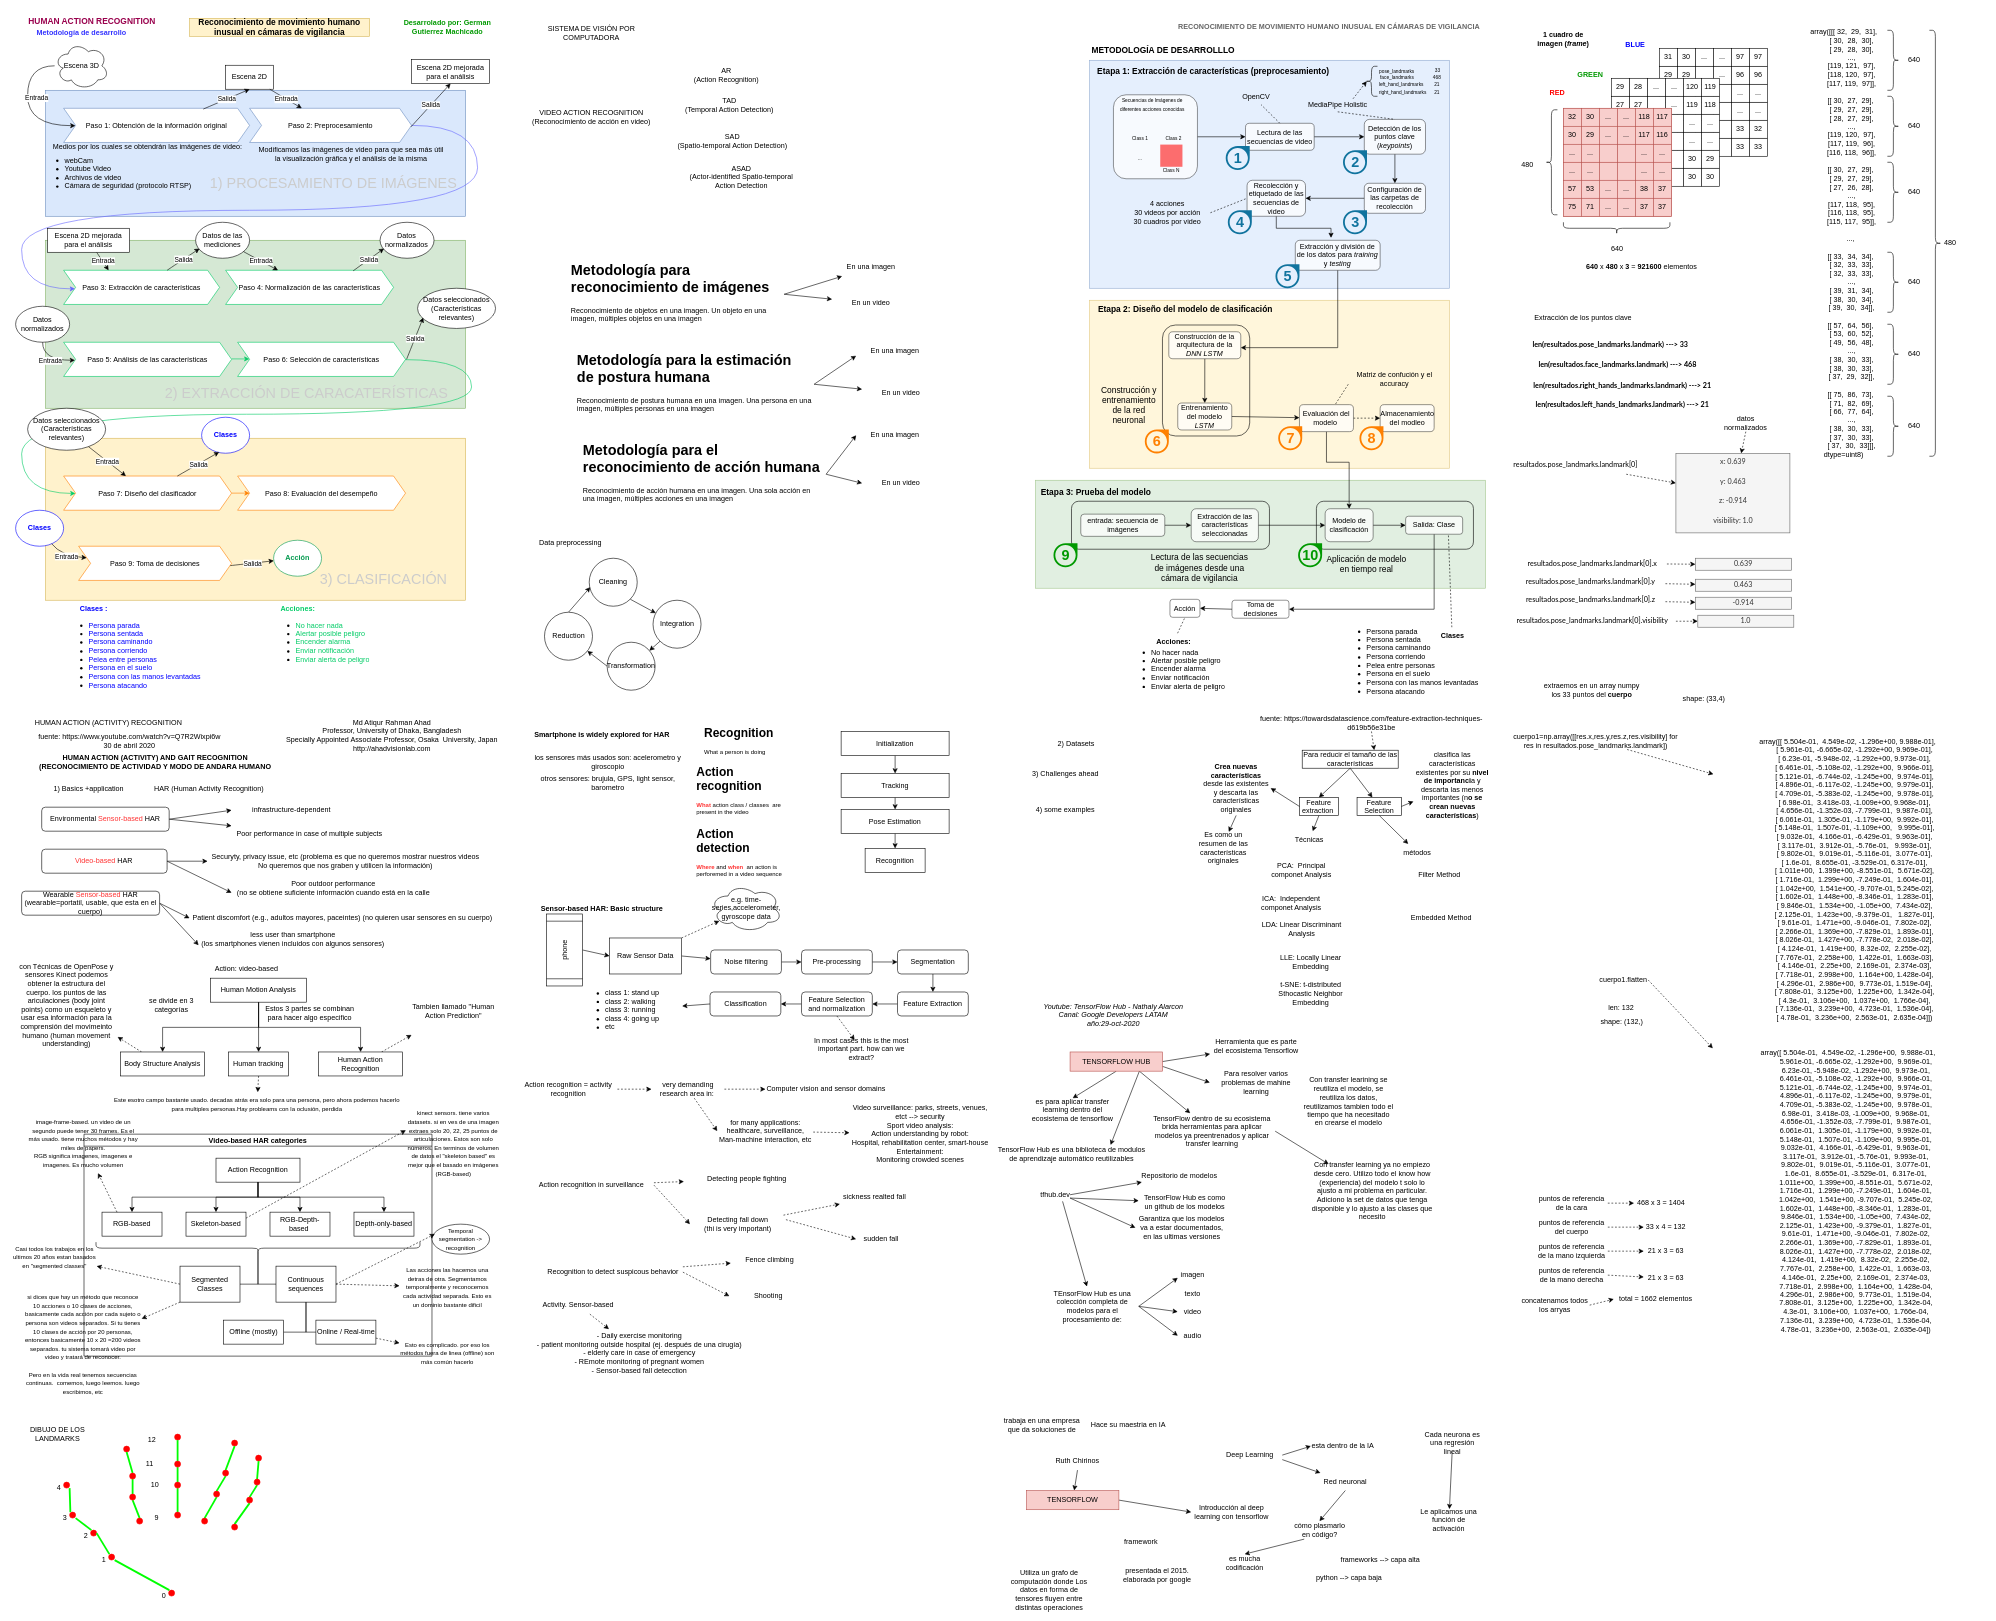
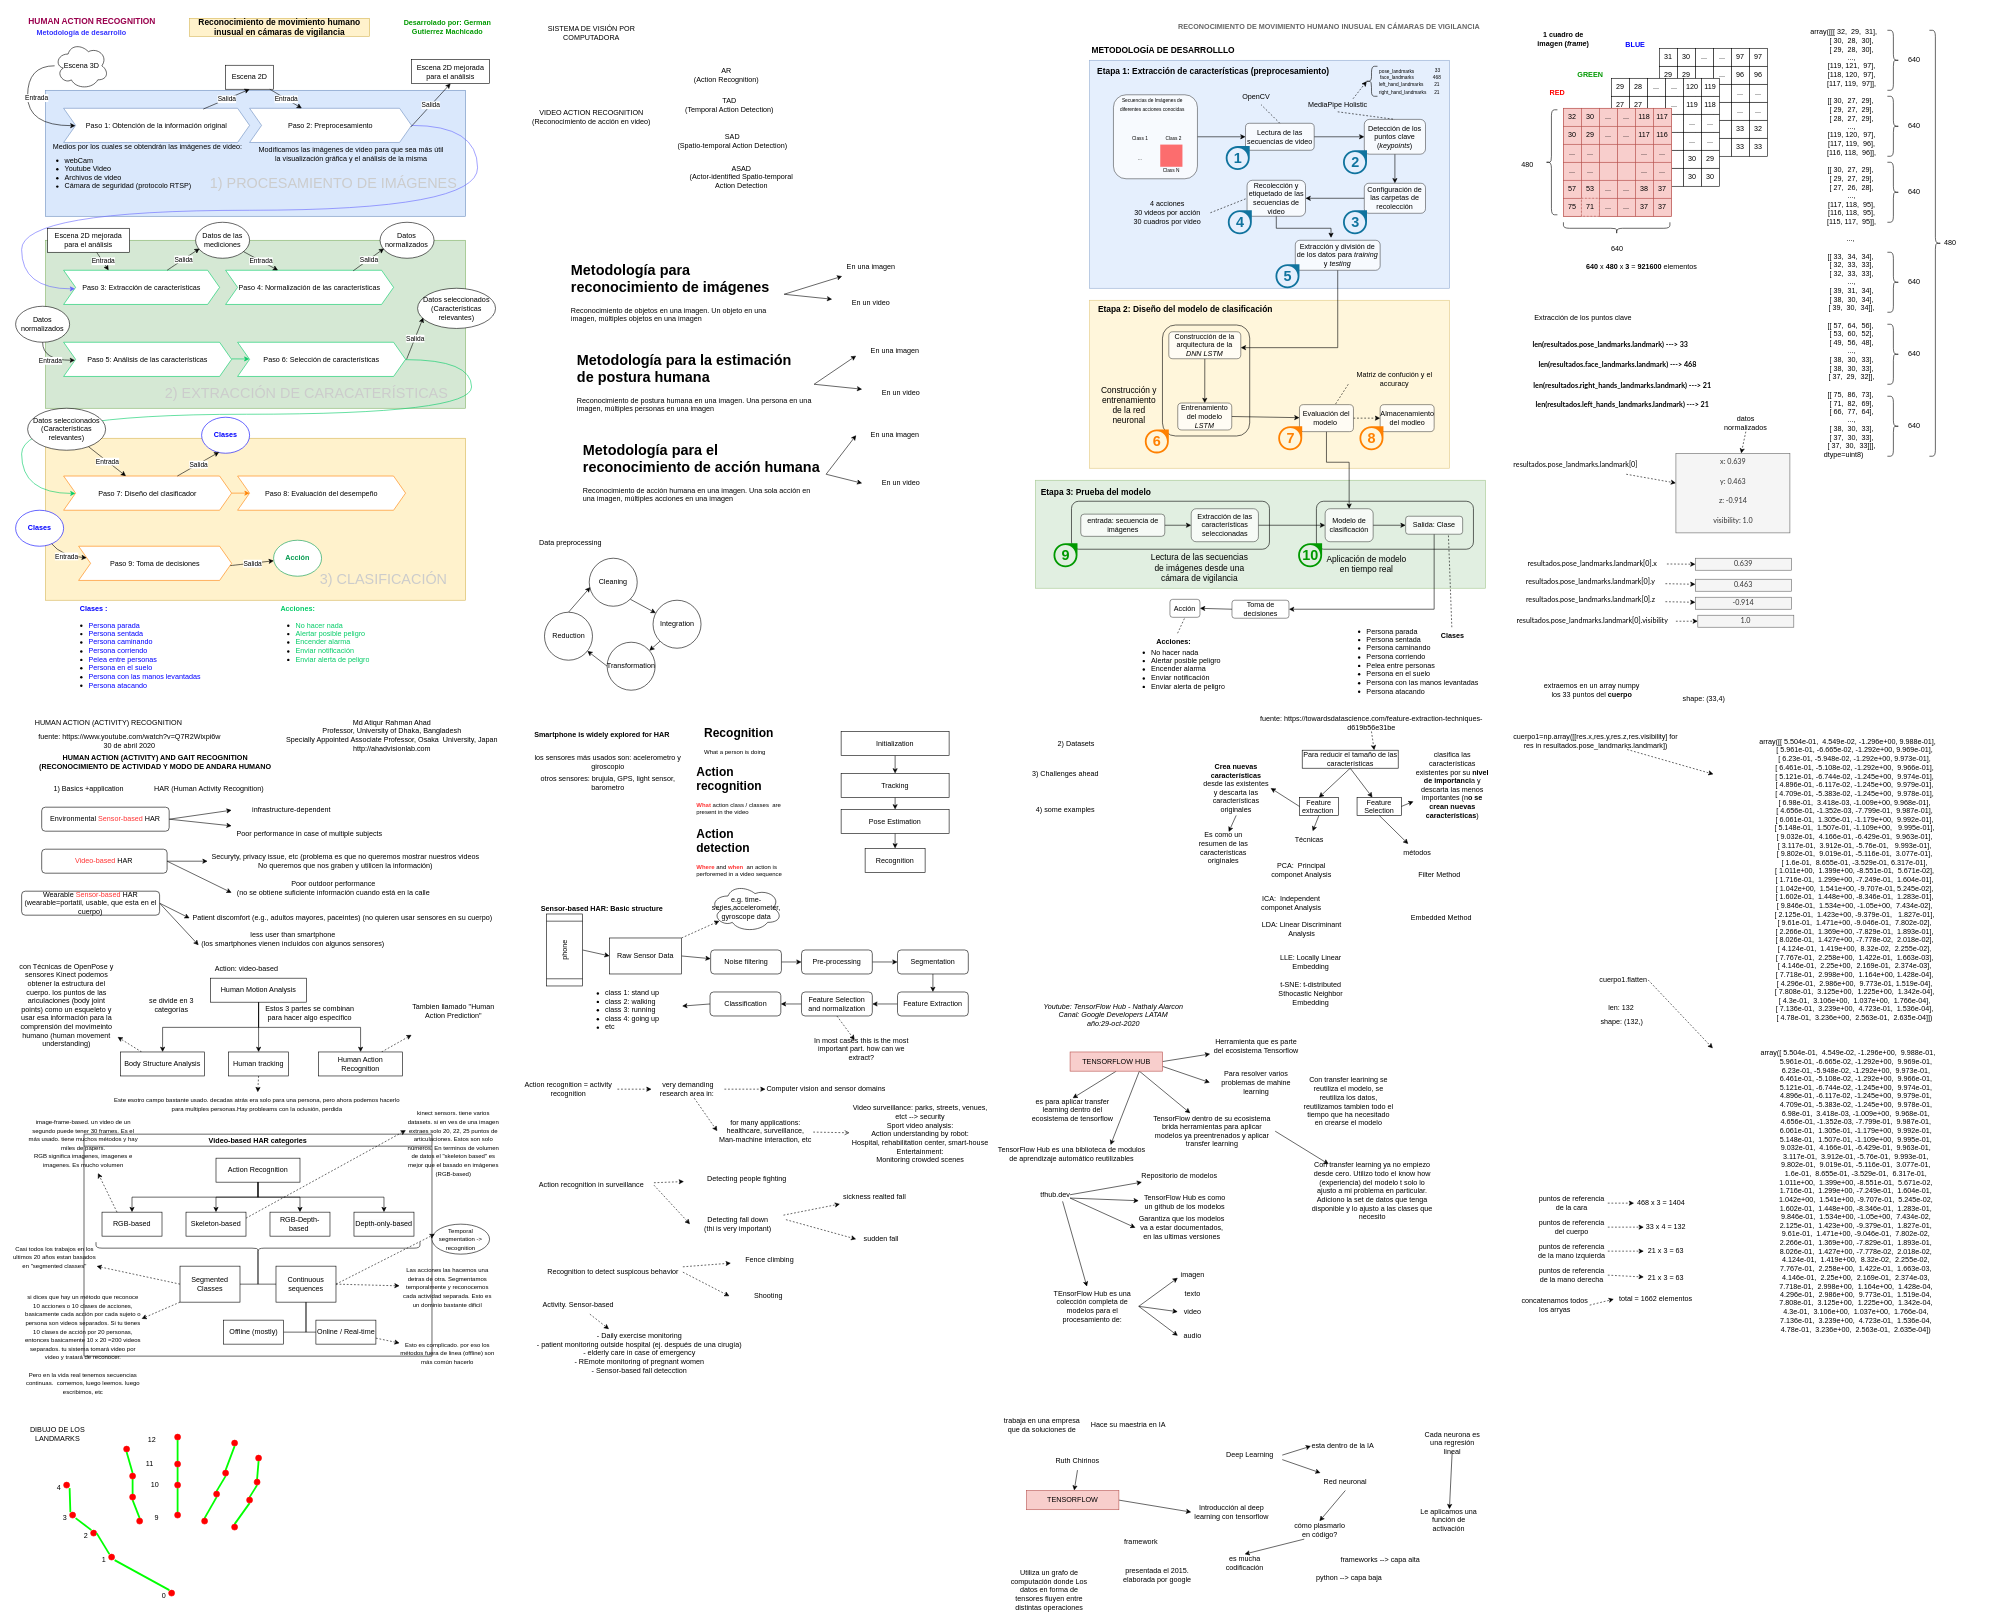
(1590, 207) -> (1590, 207)
(844, 1133) -> (845, 1133)
